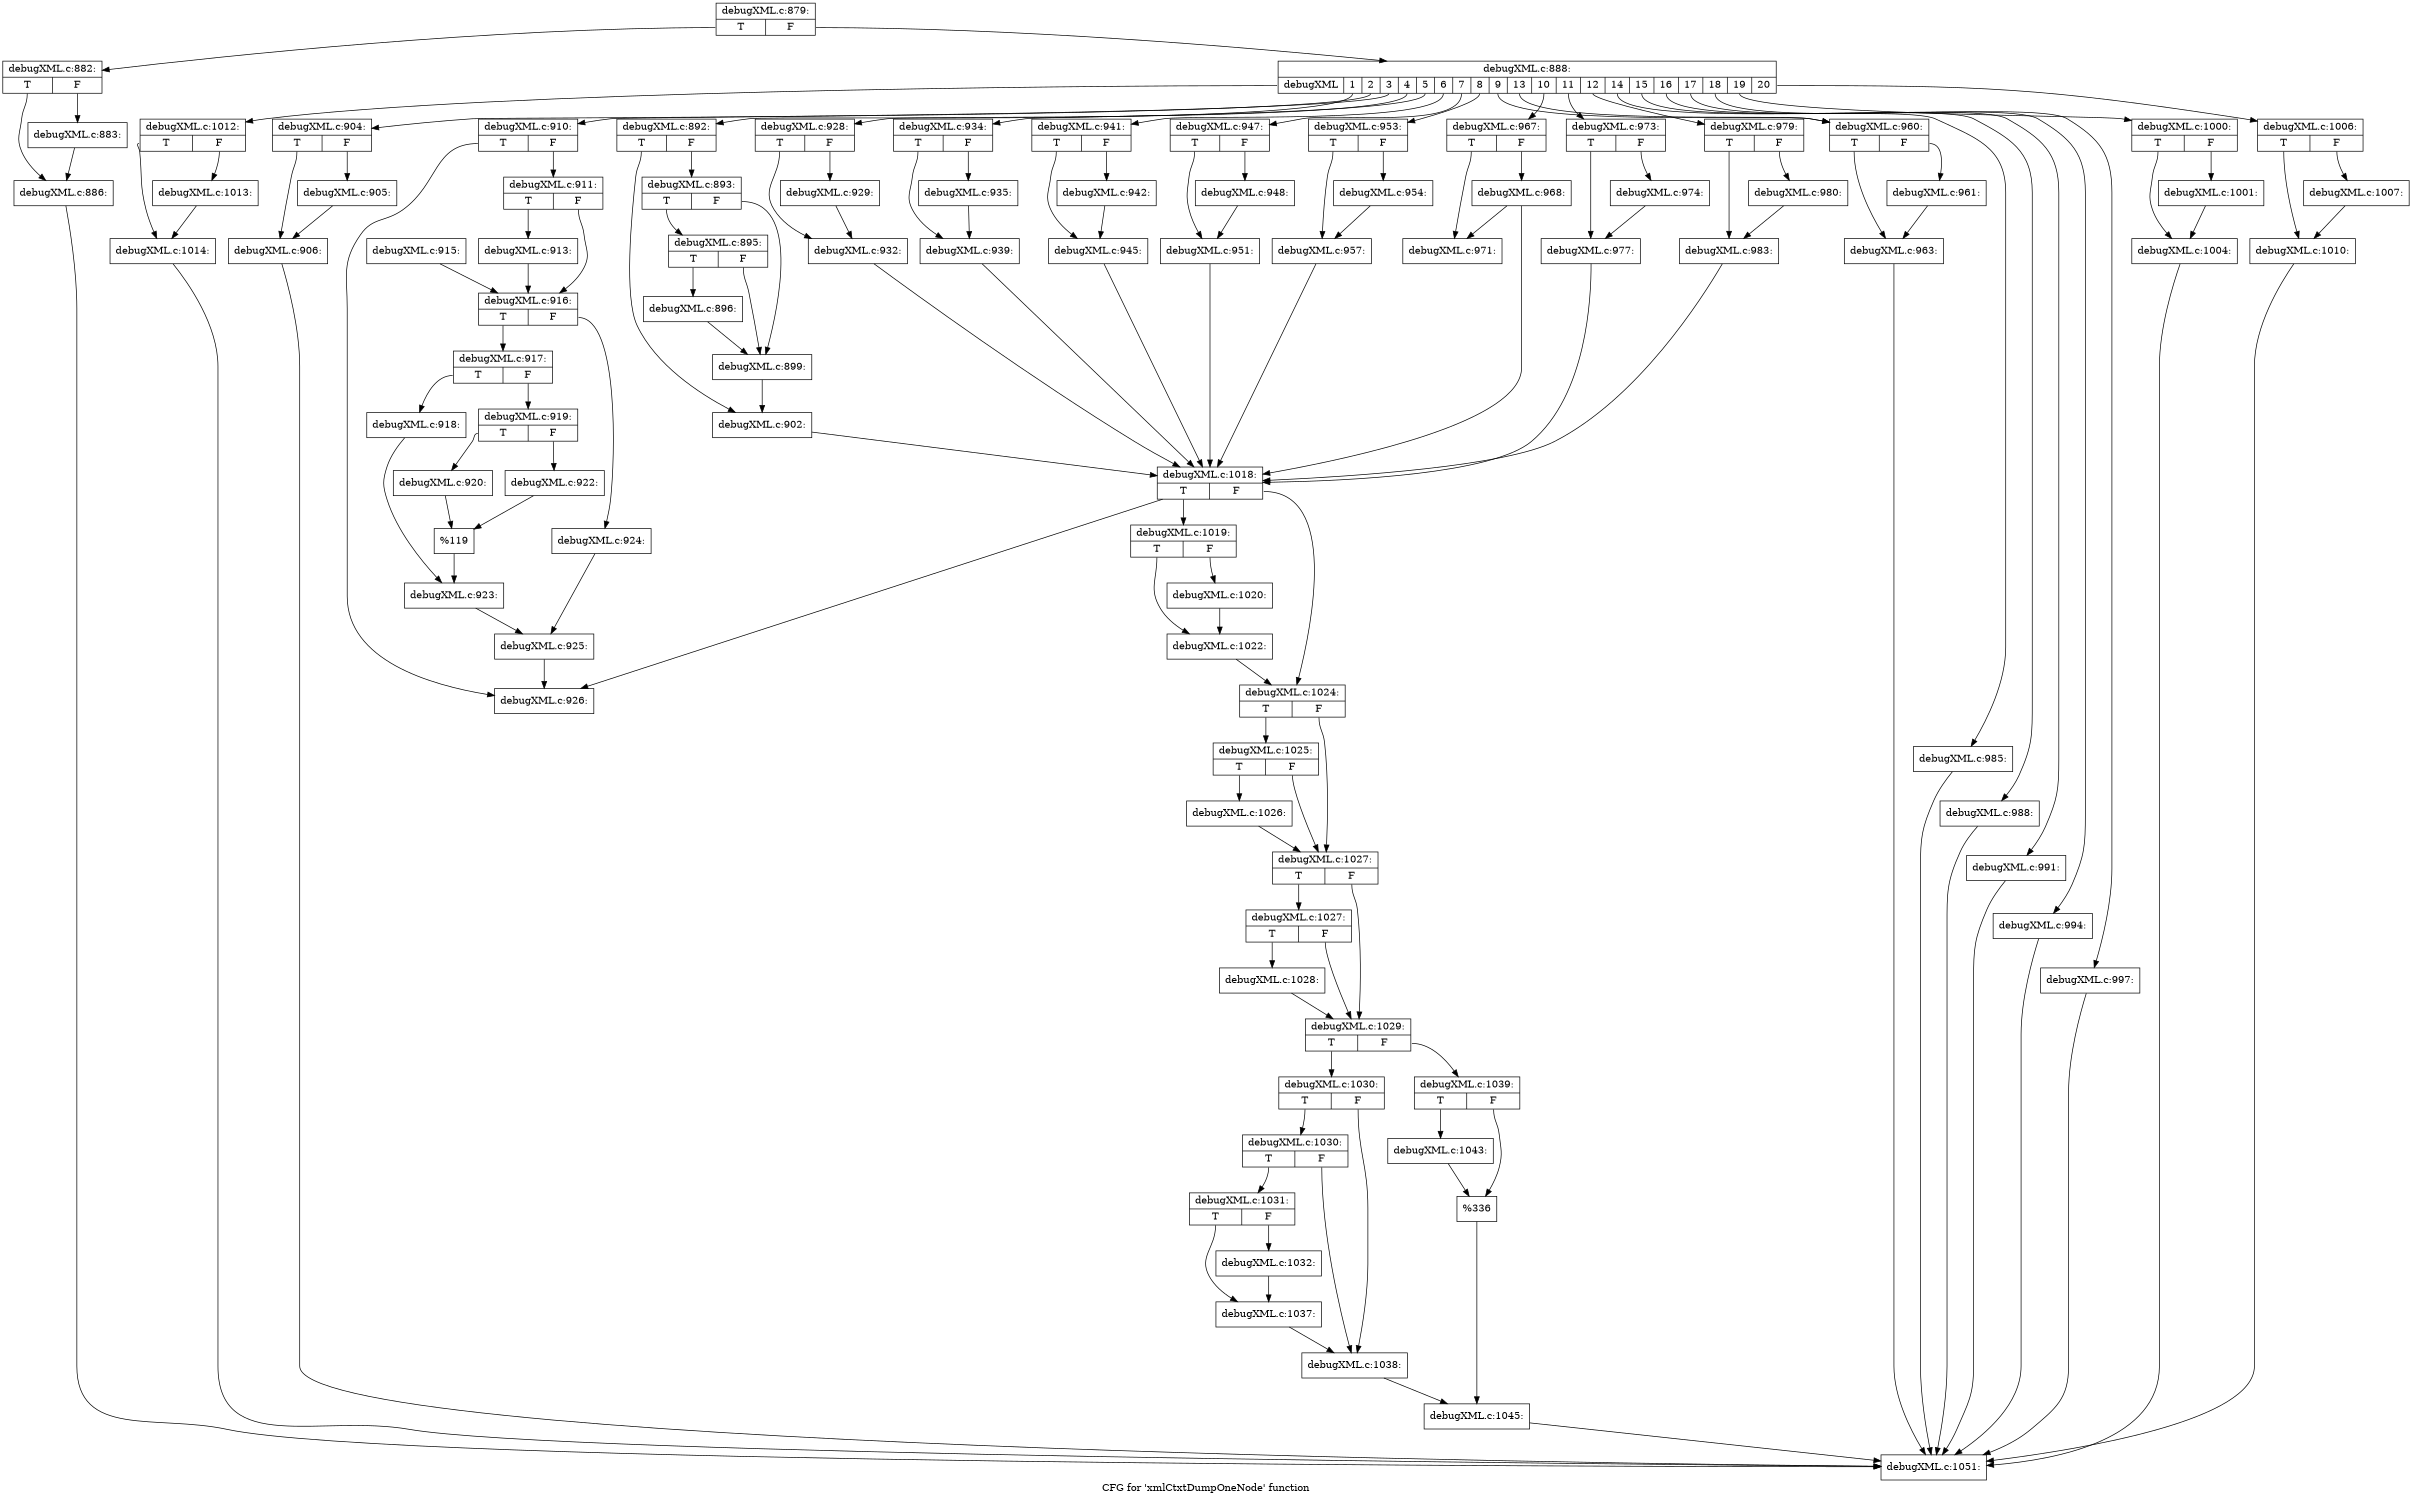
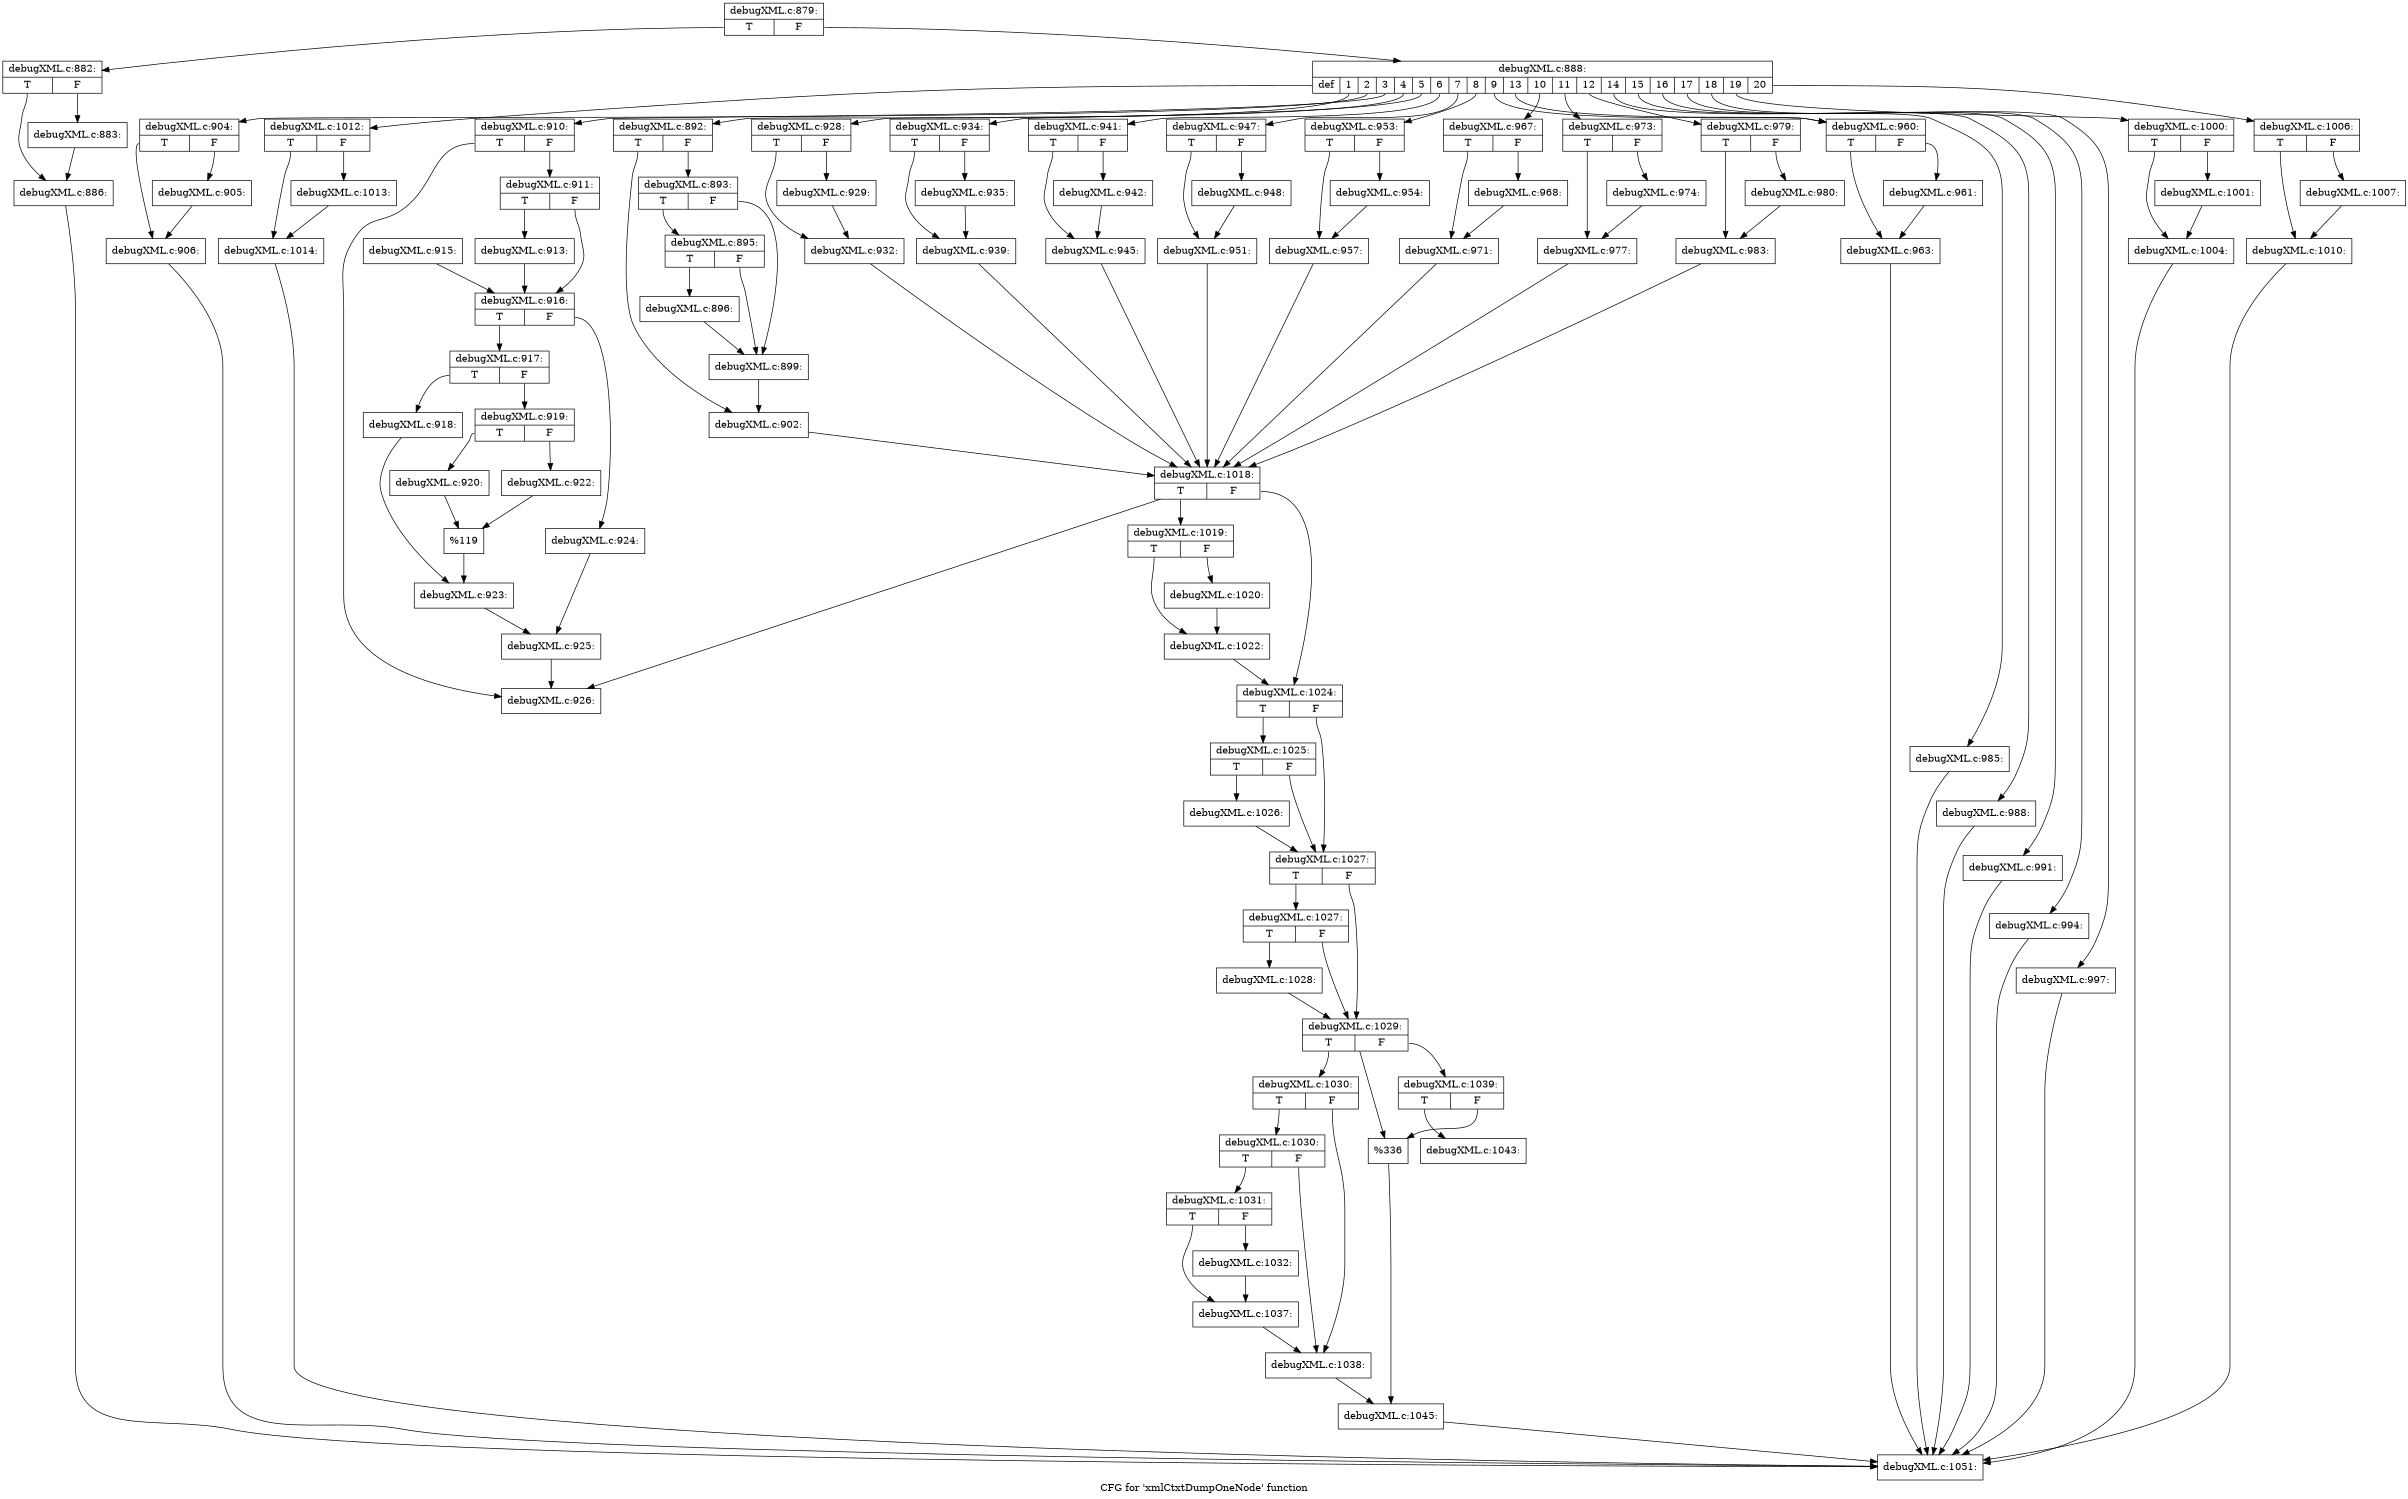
(1311, 85) -> (1326, 85)
(1483, 411) -> (1332, 363)
(1457, 1177) -> (1371, 1091)
